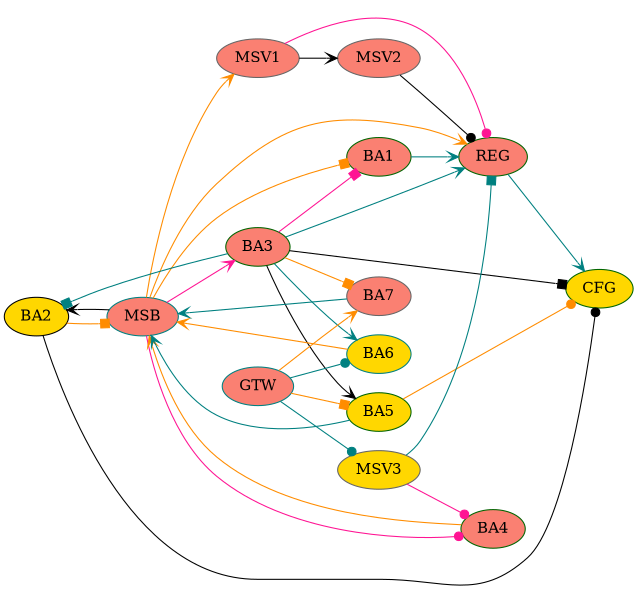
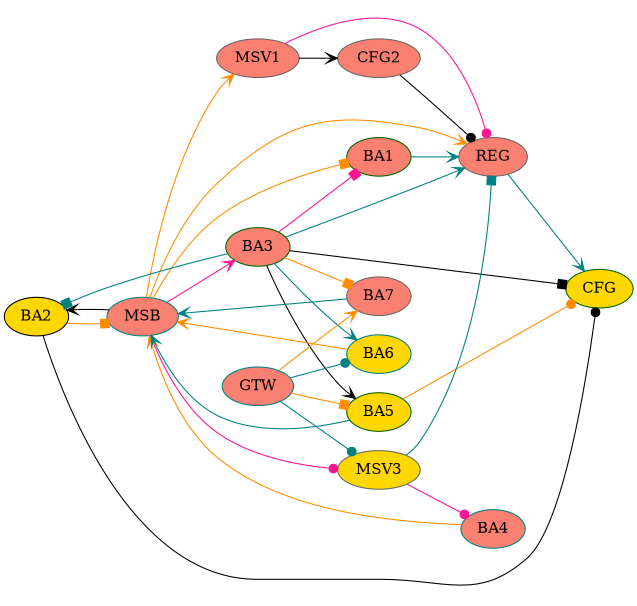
(379, 58) -> (379, 58)
(493, 157) -> (493, 157)
(255, 501) -> (217, 432)
(493, 529) -> (493, 529)
